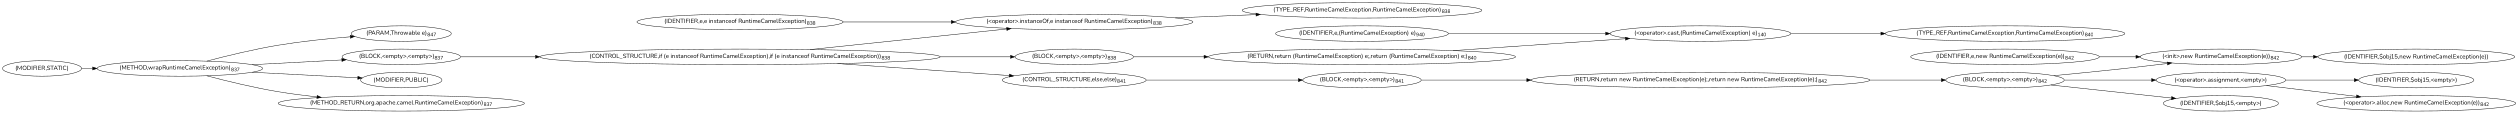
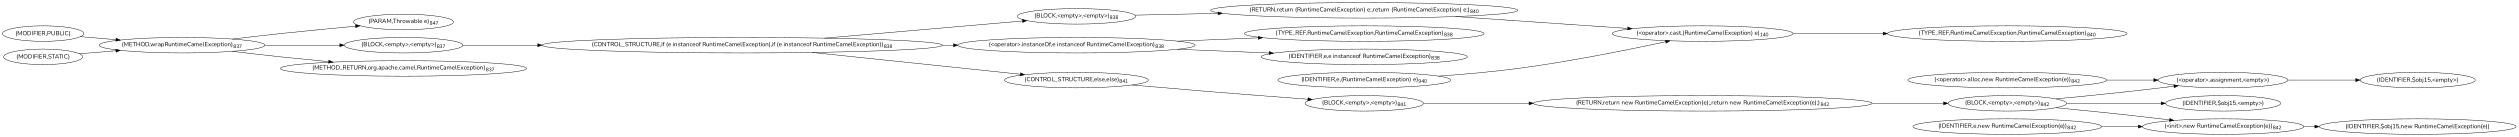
(897, 22) -> (1223, 51)
(305, 75) -> (98, 38)
(2311, 91) -> (2130, 80)
